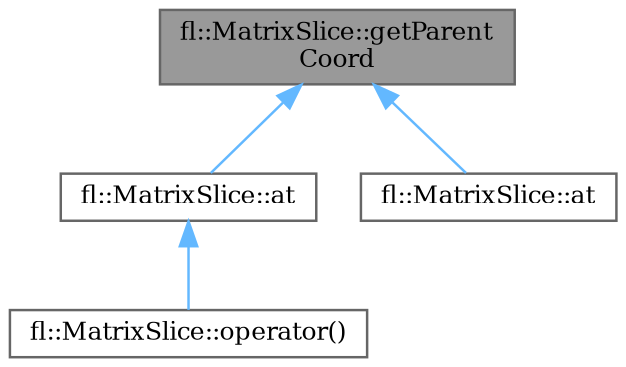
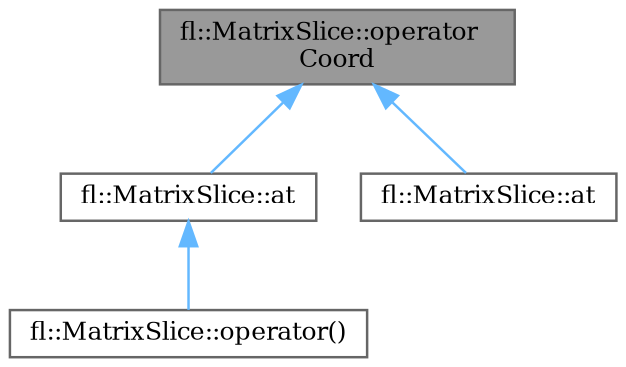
(337, 47) -> (337, 47)
